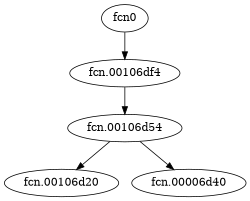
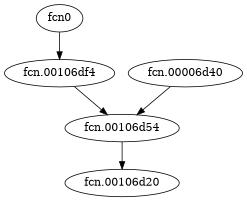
(154, 153) -> (157, 98)
